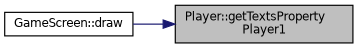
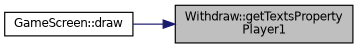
(264, 24) -> (264, 24)
